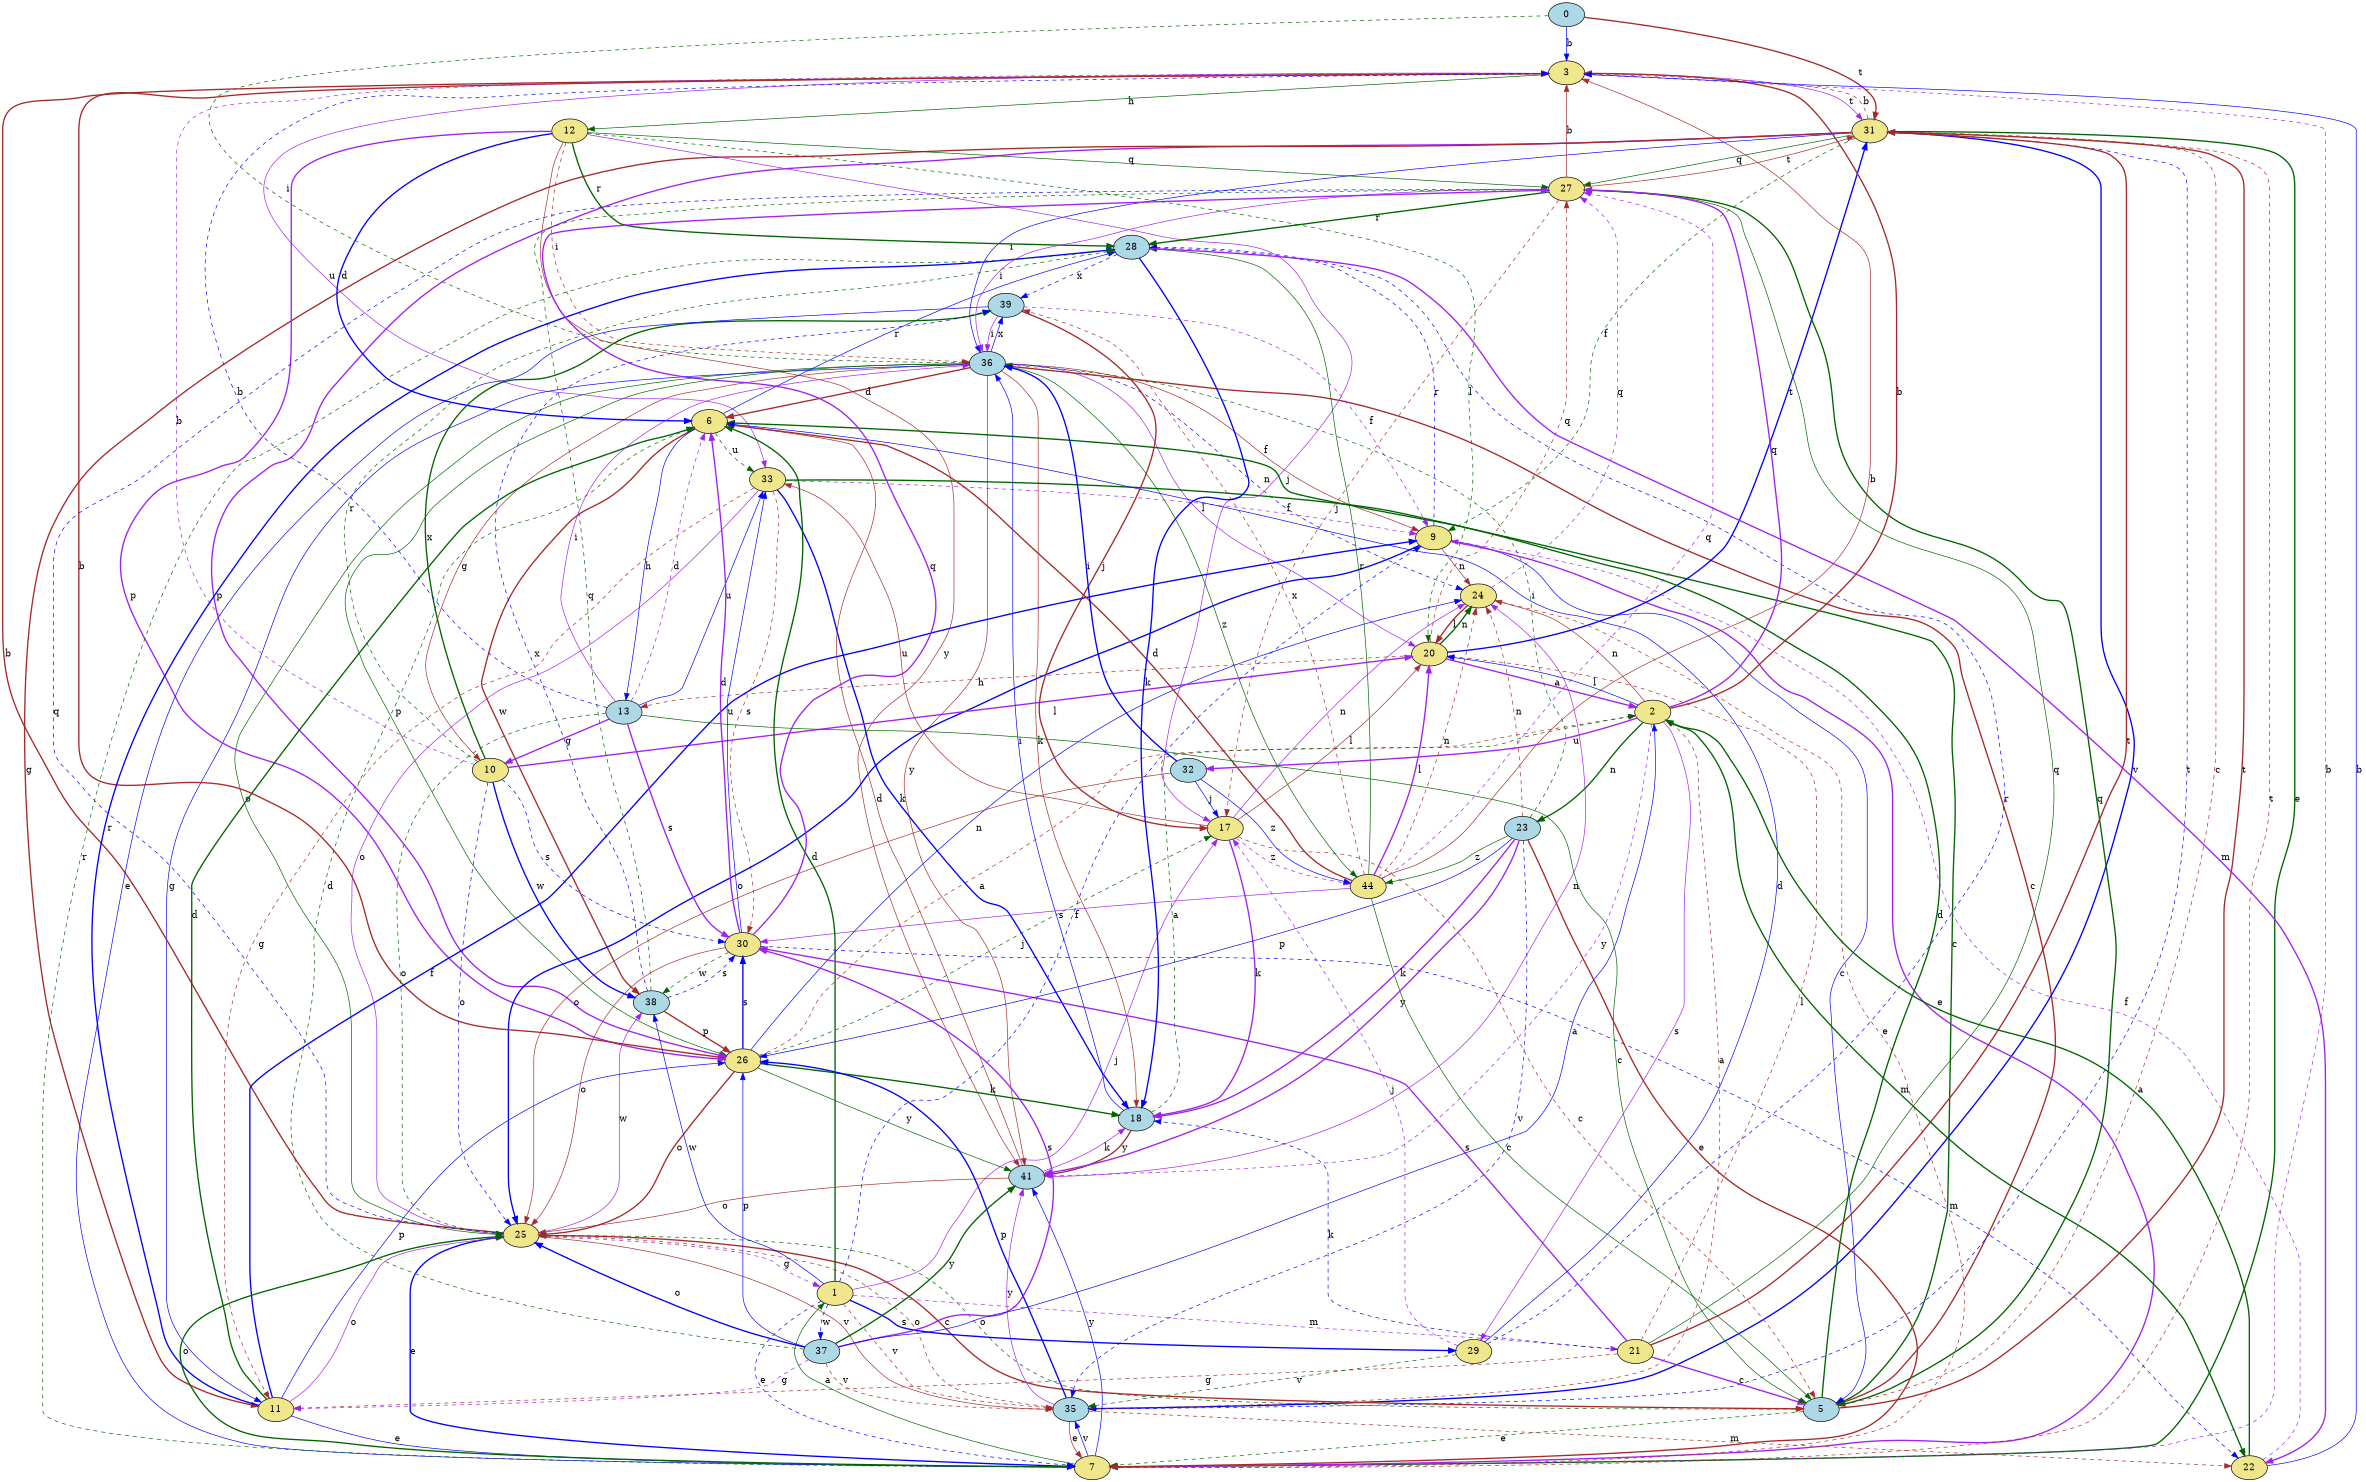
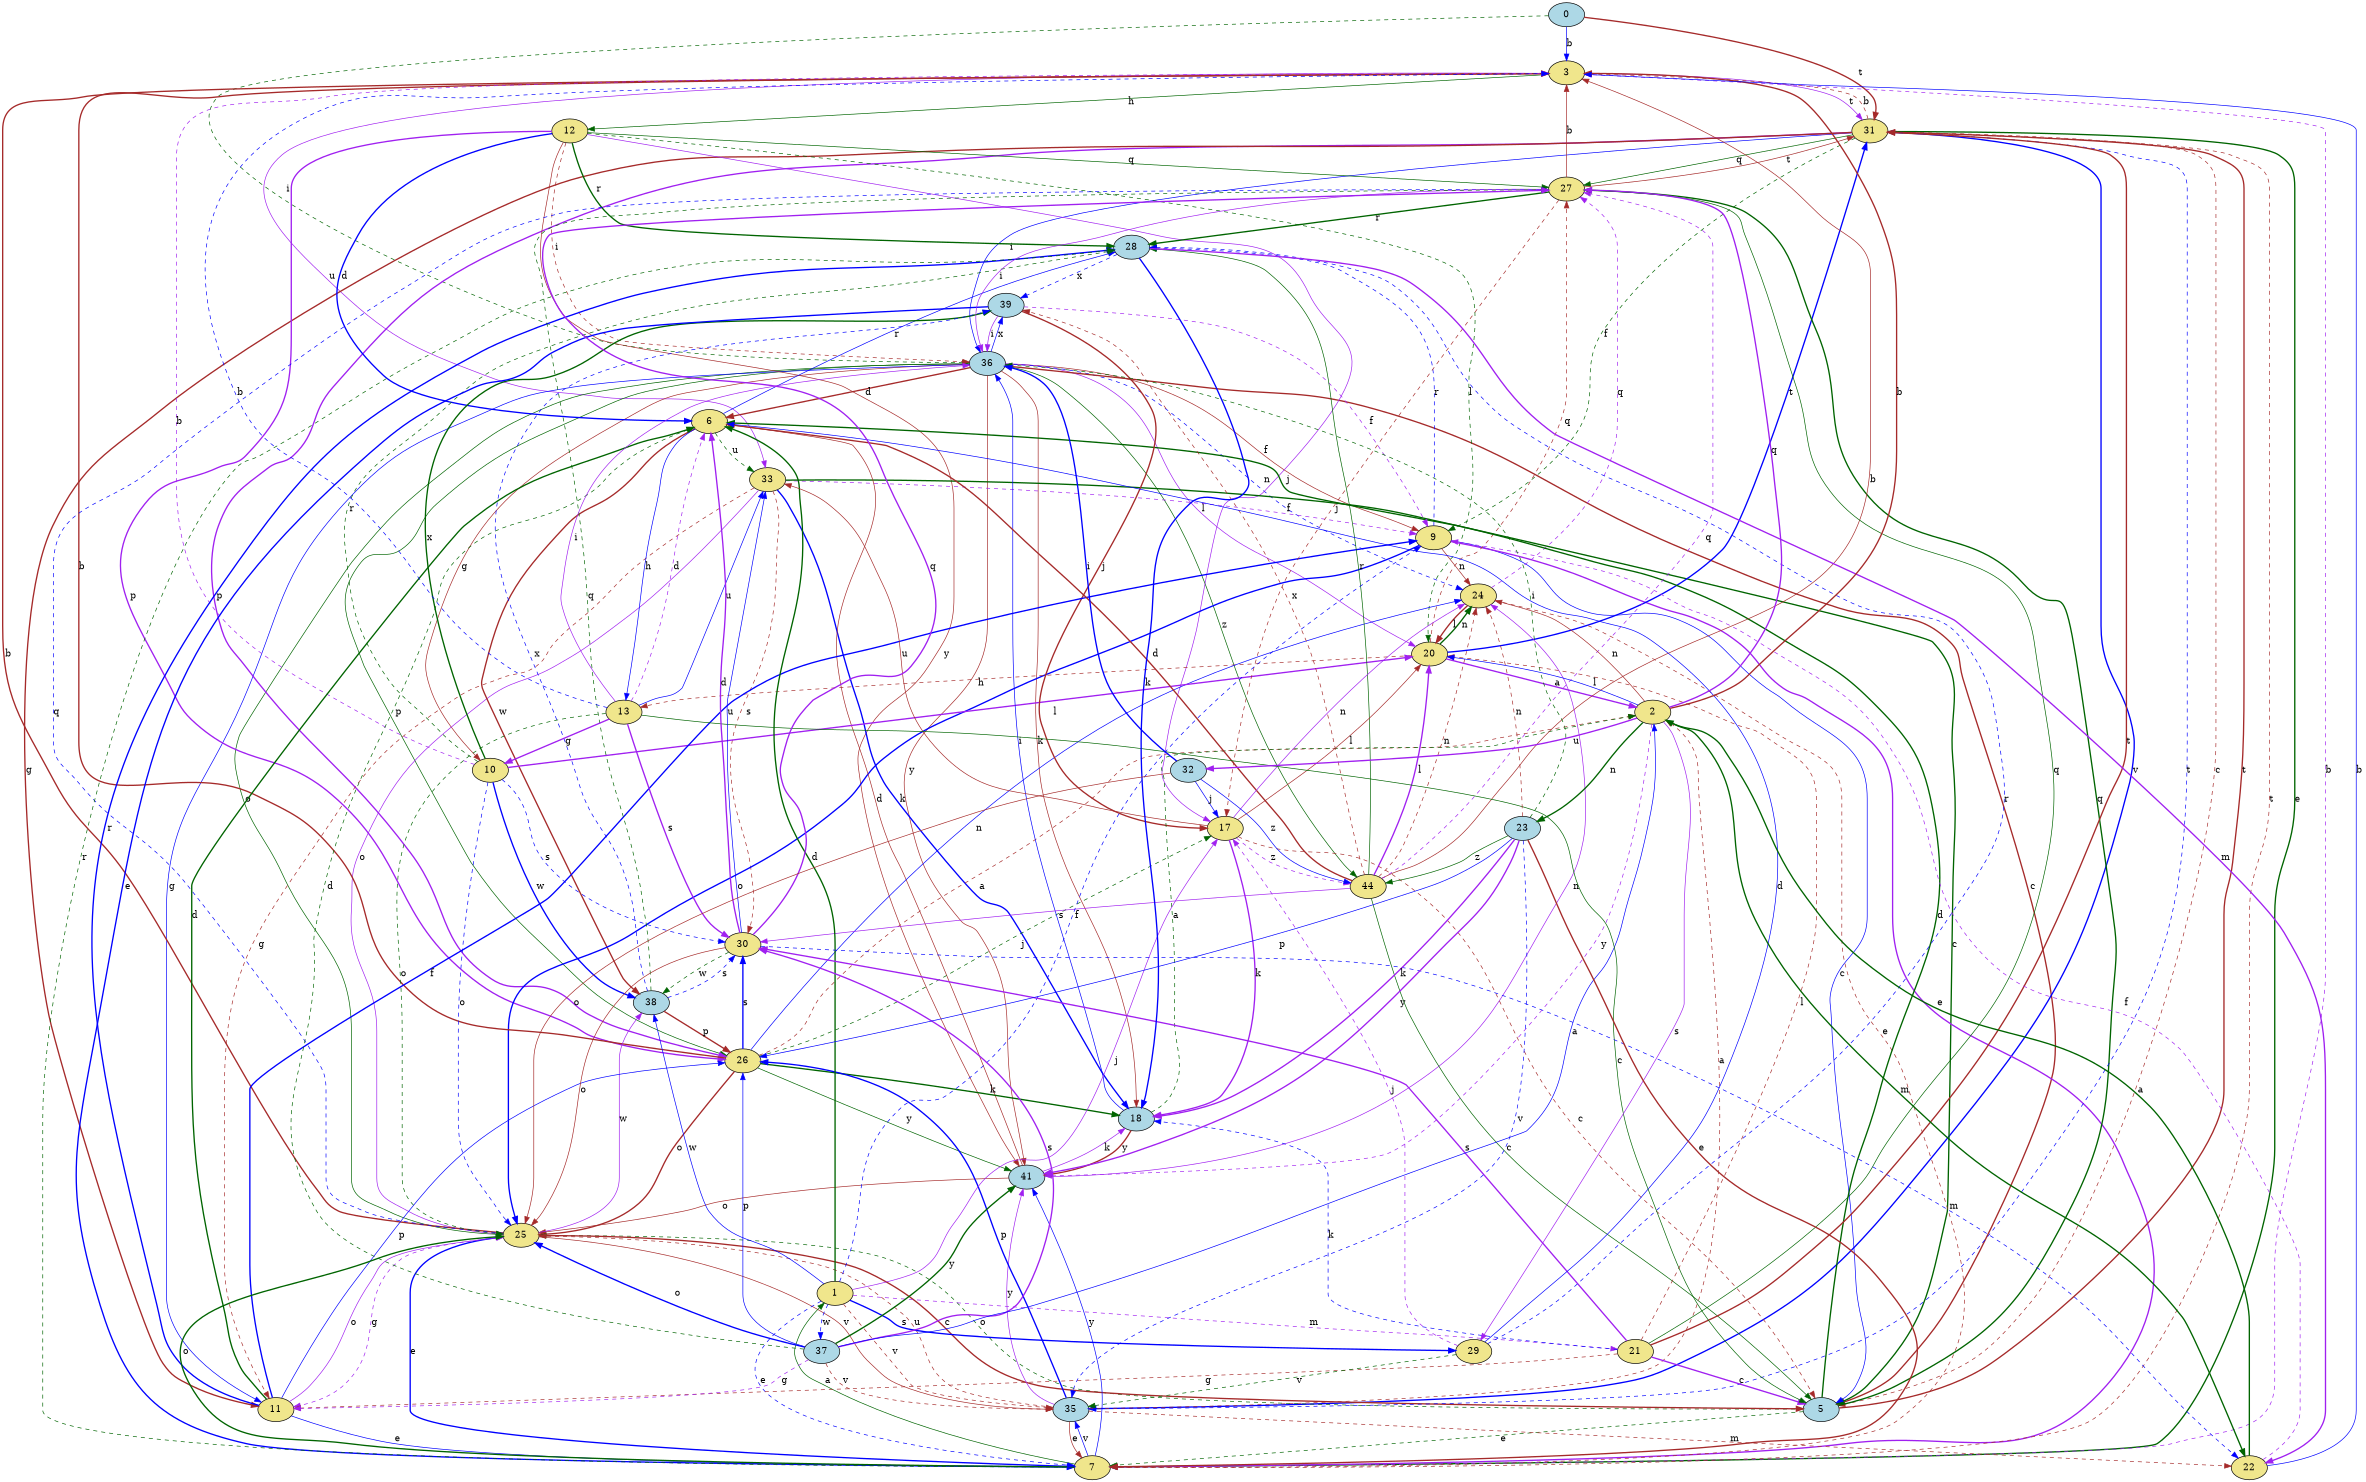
(624, 712) -> (624, 712)
(107, 968) -> (107, 968)
(680, 1245) -> (377, 1294)
(918, 1322) -> (918, 1322)
